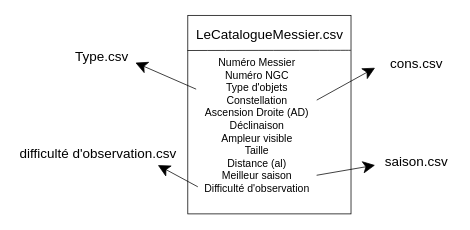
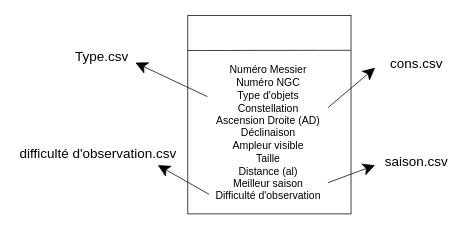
(270, 34) -> none
(257, 126) -> (268, 133)
